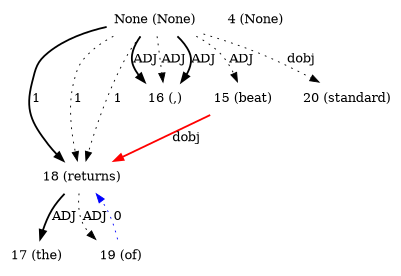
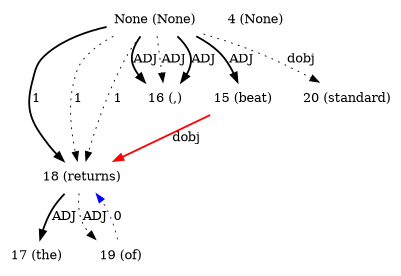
(218, 52) -> (218, 52)
